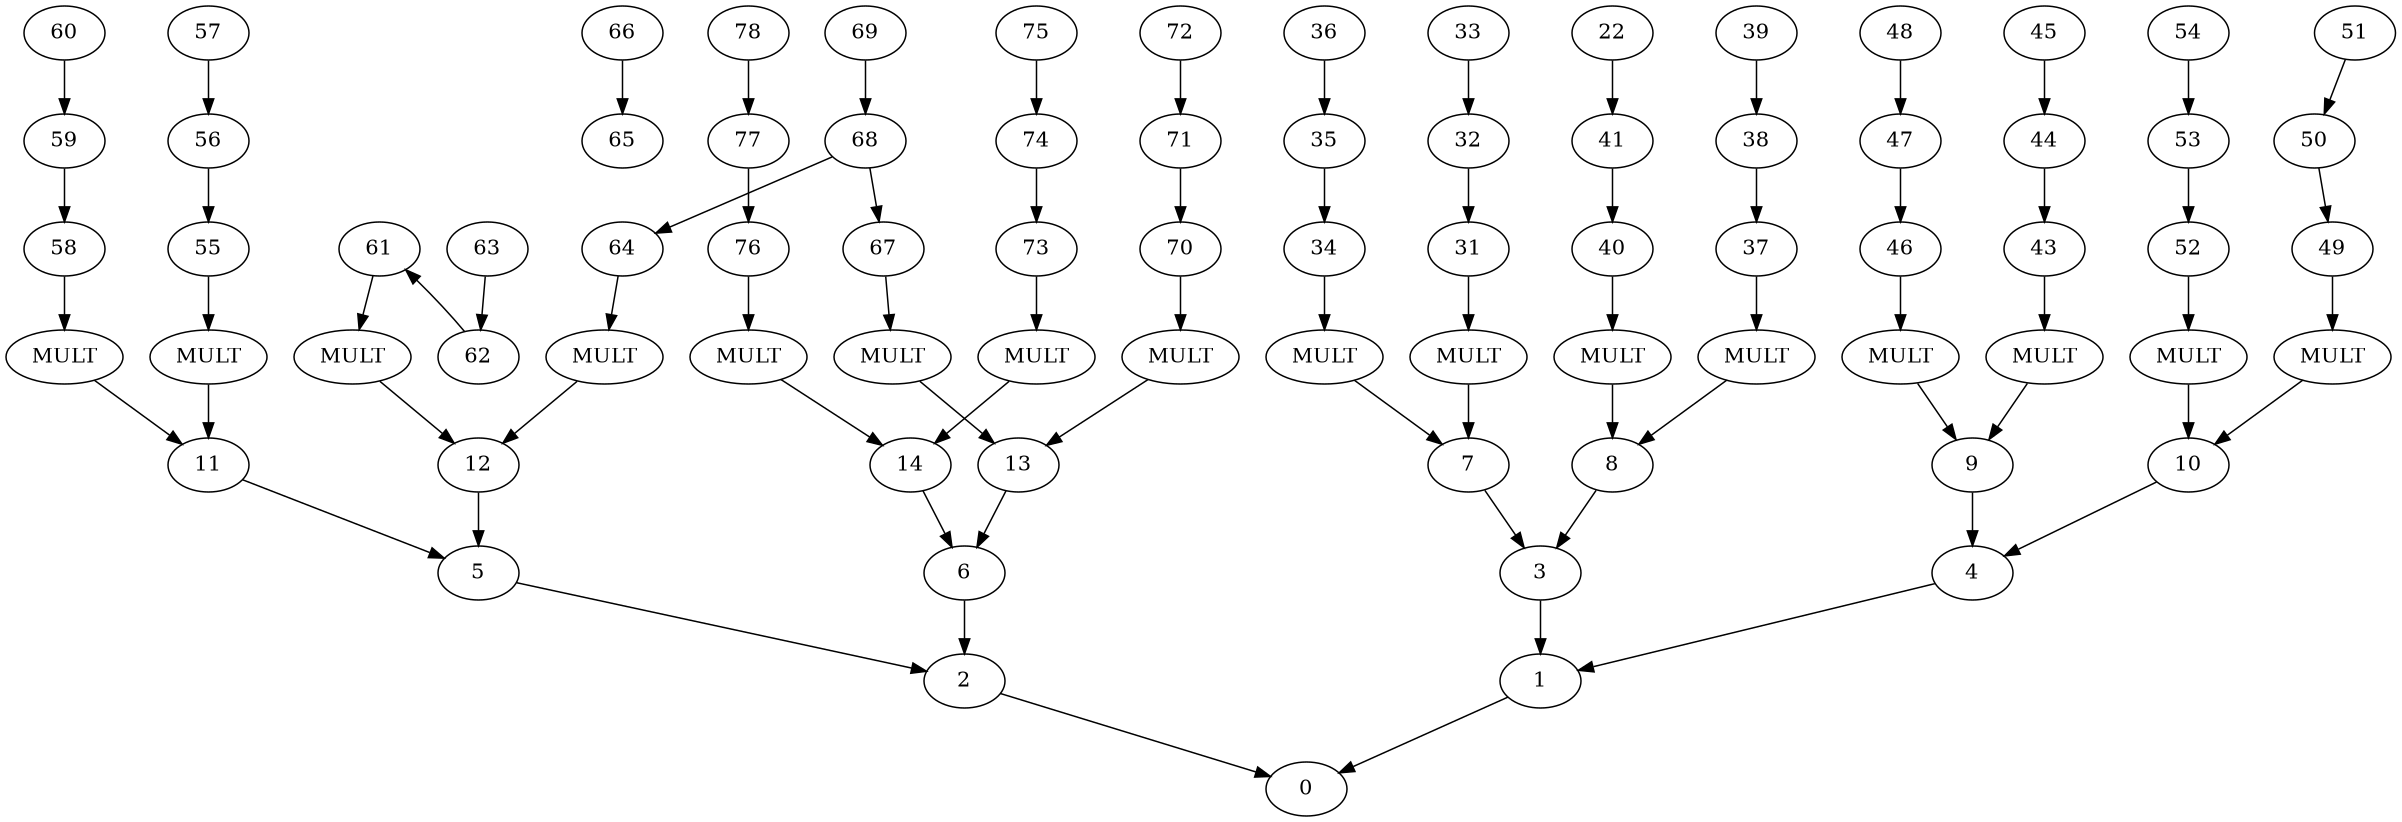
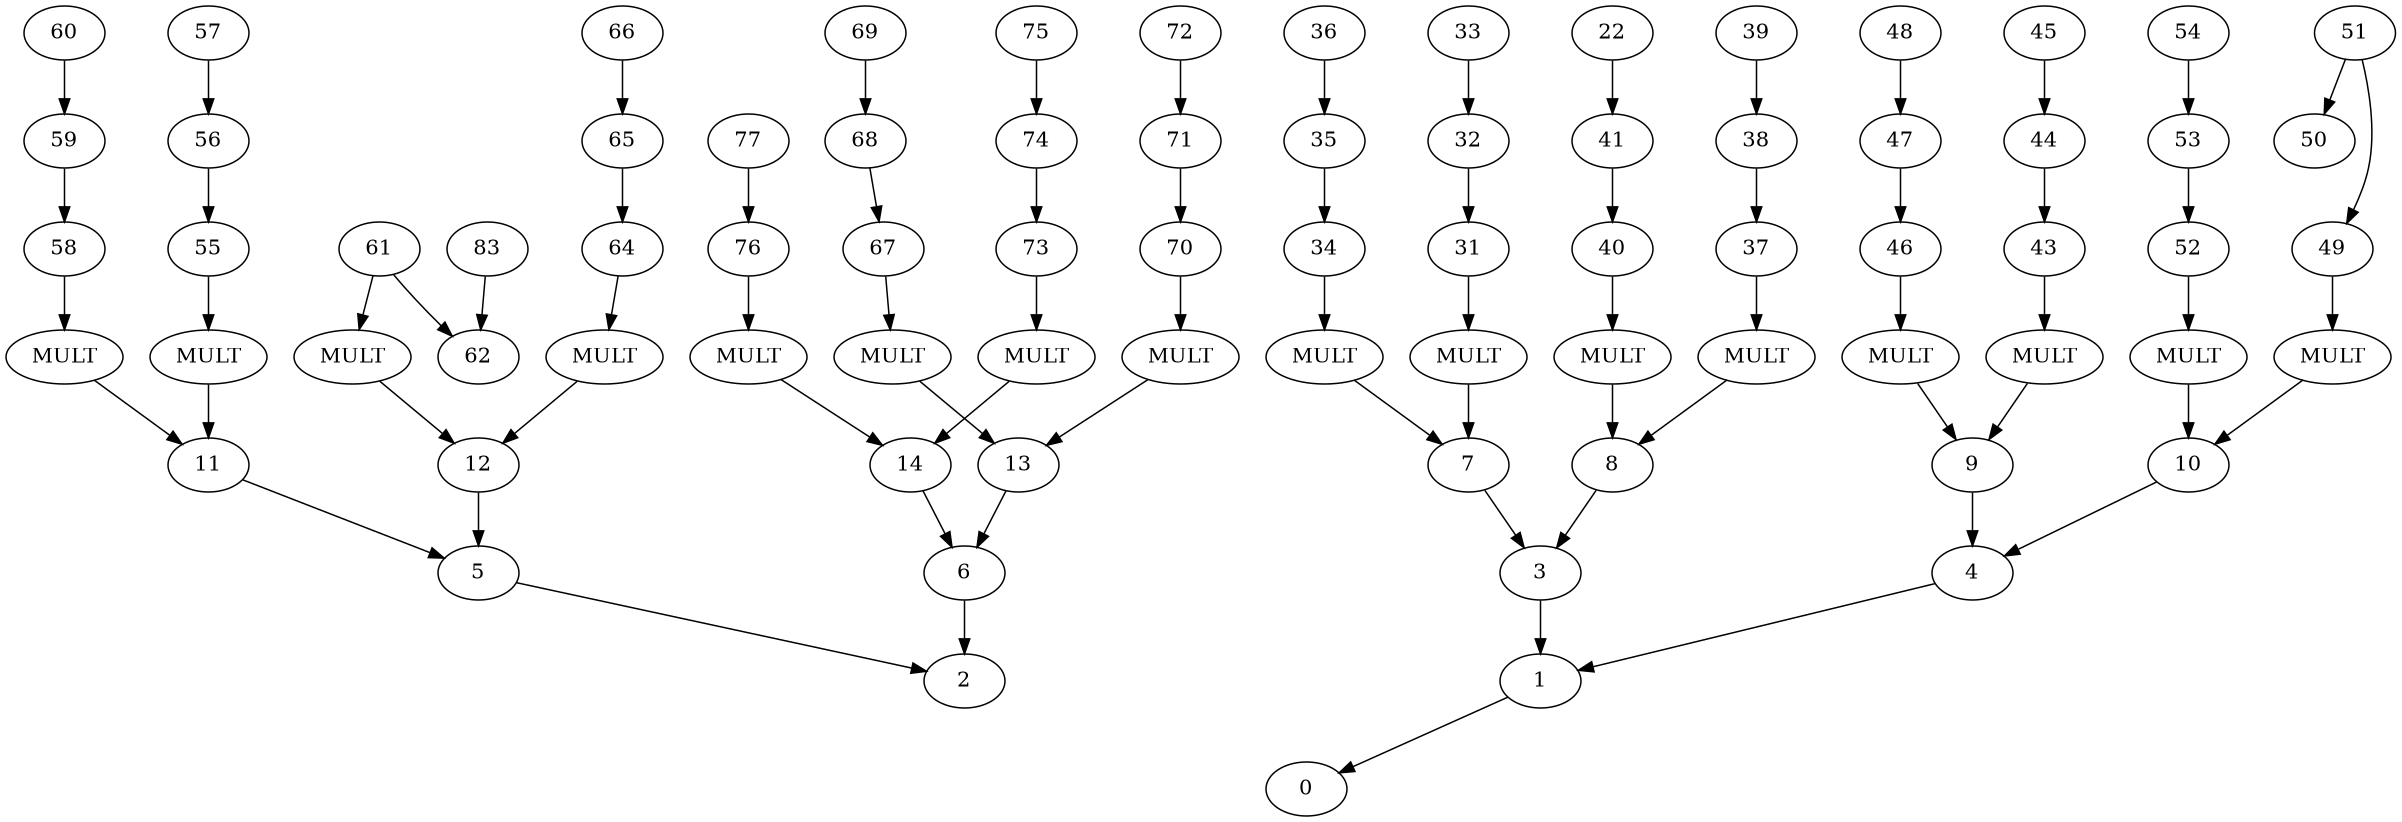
(748, 33) -> none
(2322, 187) -> (2372, 136)
(759, 188) -> (622, 188)
(488, 249) -> (488, 249)
(441, 305) -> (417, 301)
(1128, 733) -> none
